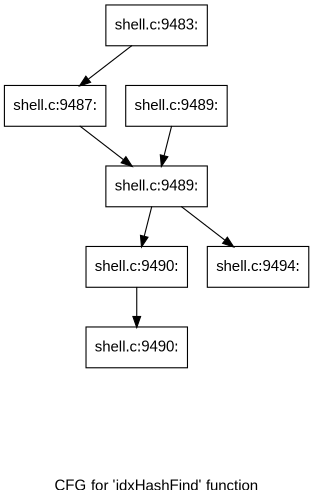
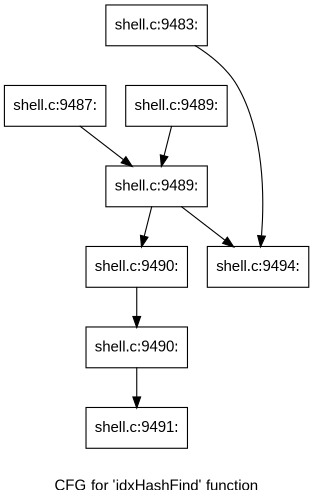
(110, 62) -> (254, 130)
none -> (137, 428)
